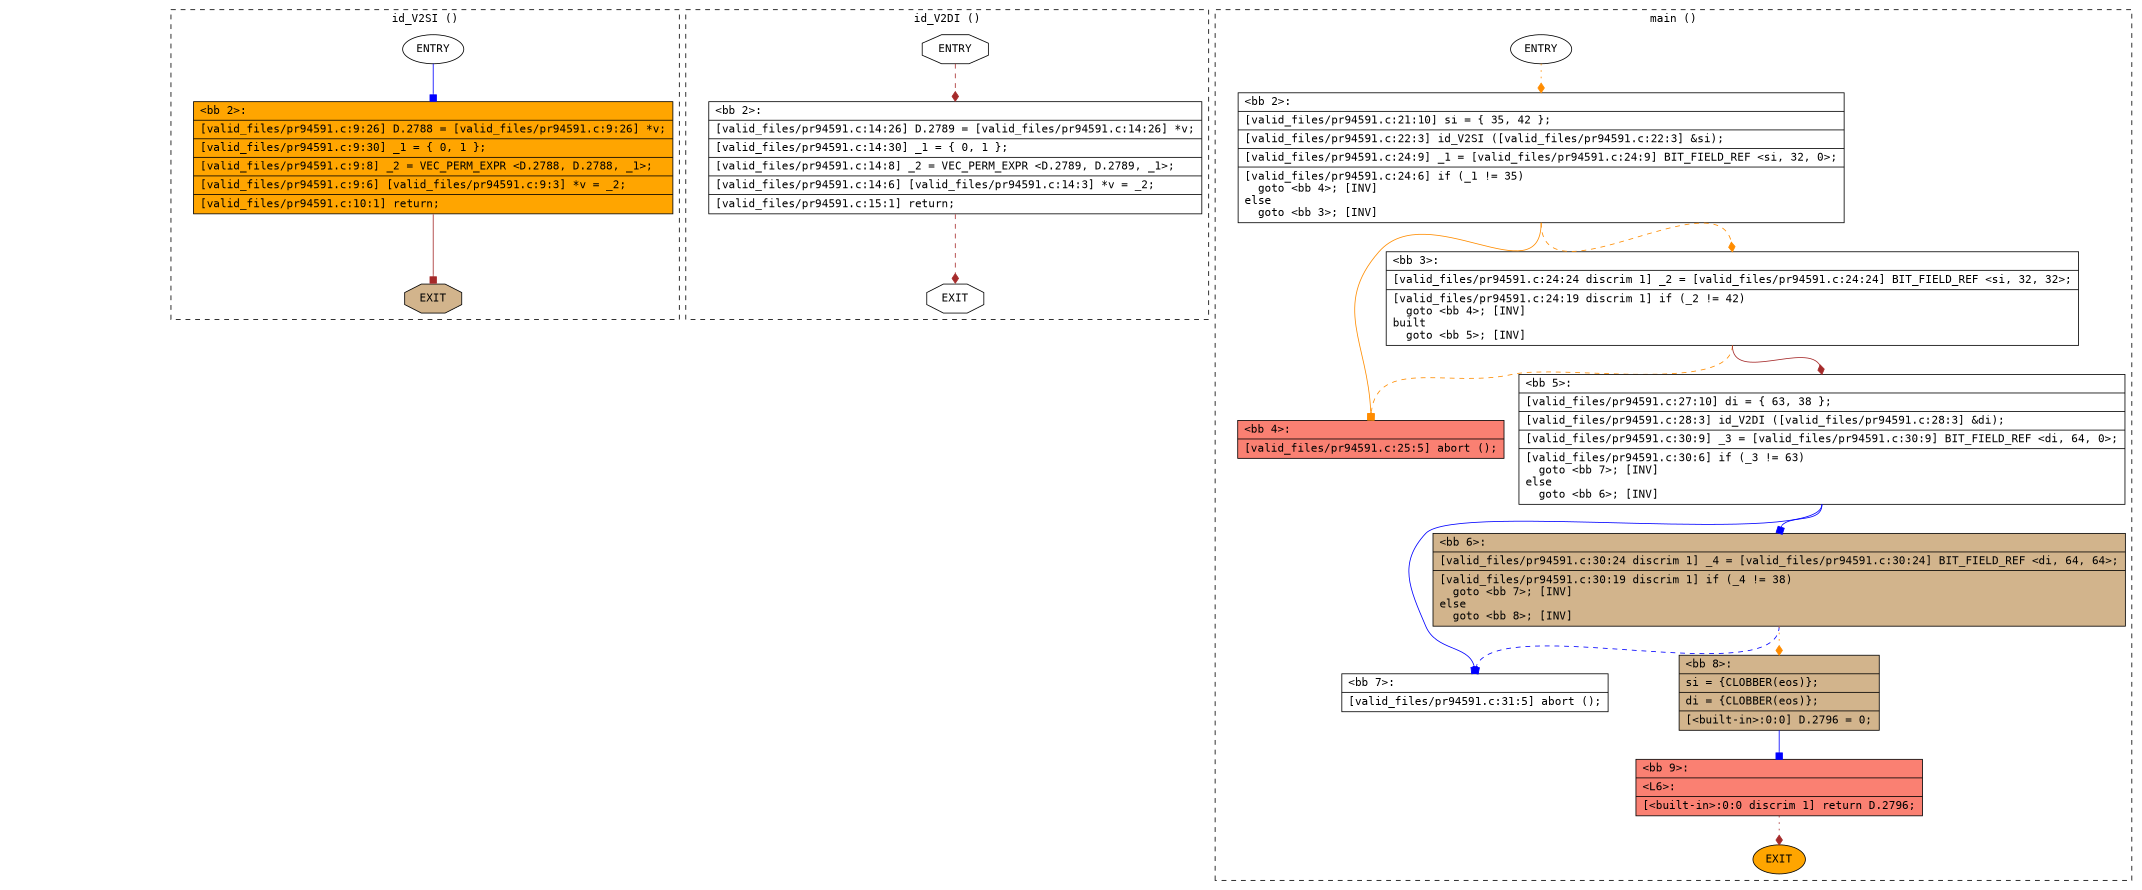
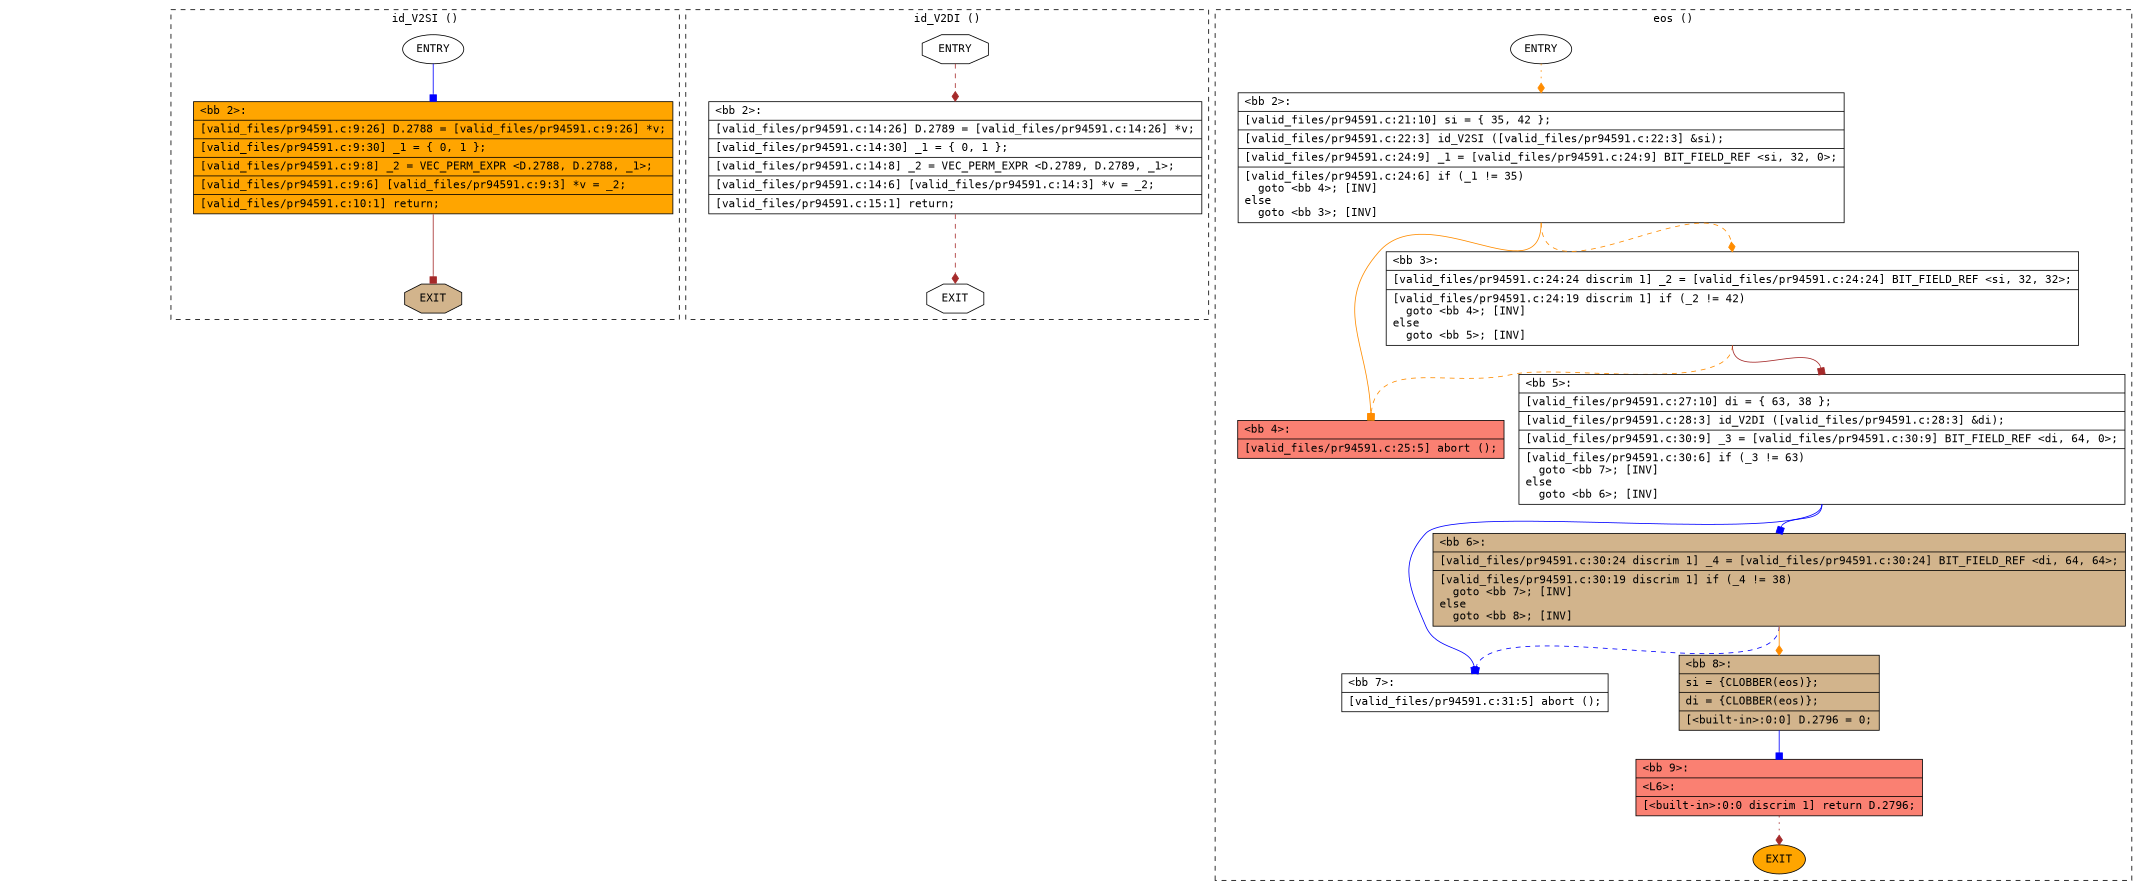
(1673, 19) -> (1673, 19)
(1410, 323) -> (1406, 323)
(1773, 360) -> (1773, 360)
(1779, 636) -> (1779, 636)
